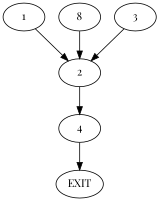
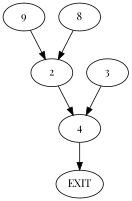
(24, 17) -> (24, 17)
(110, 42) -> (95, 97)
